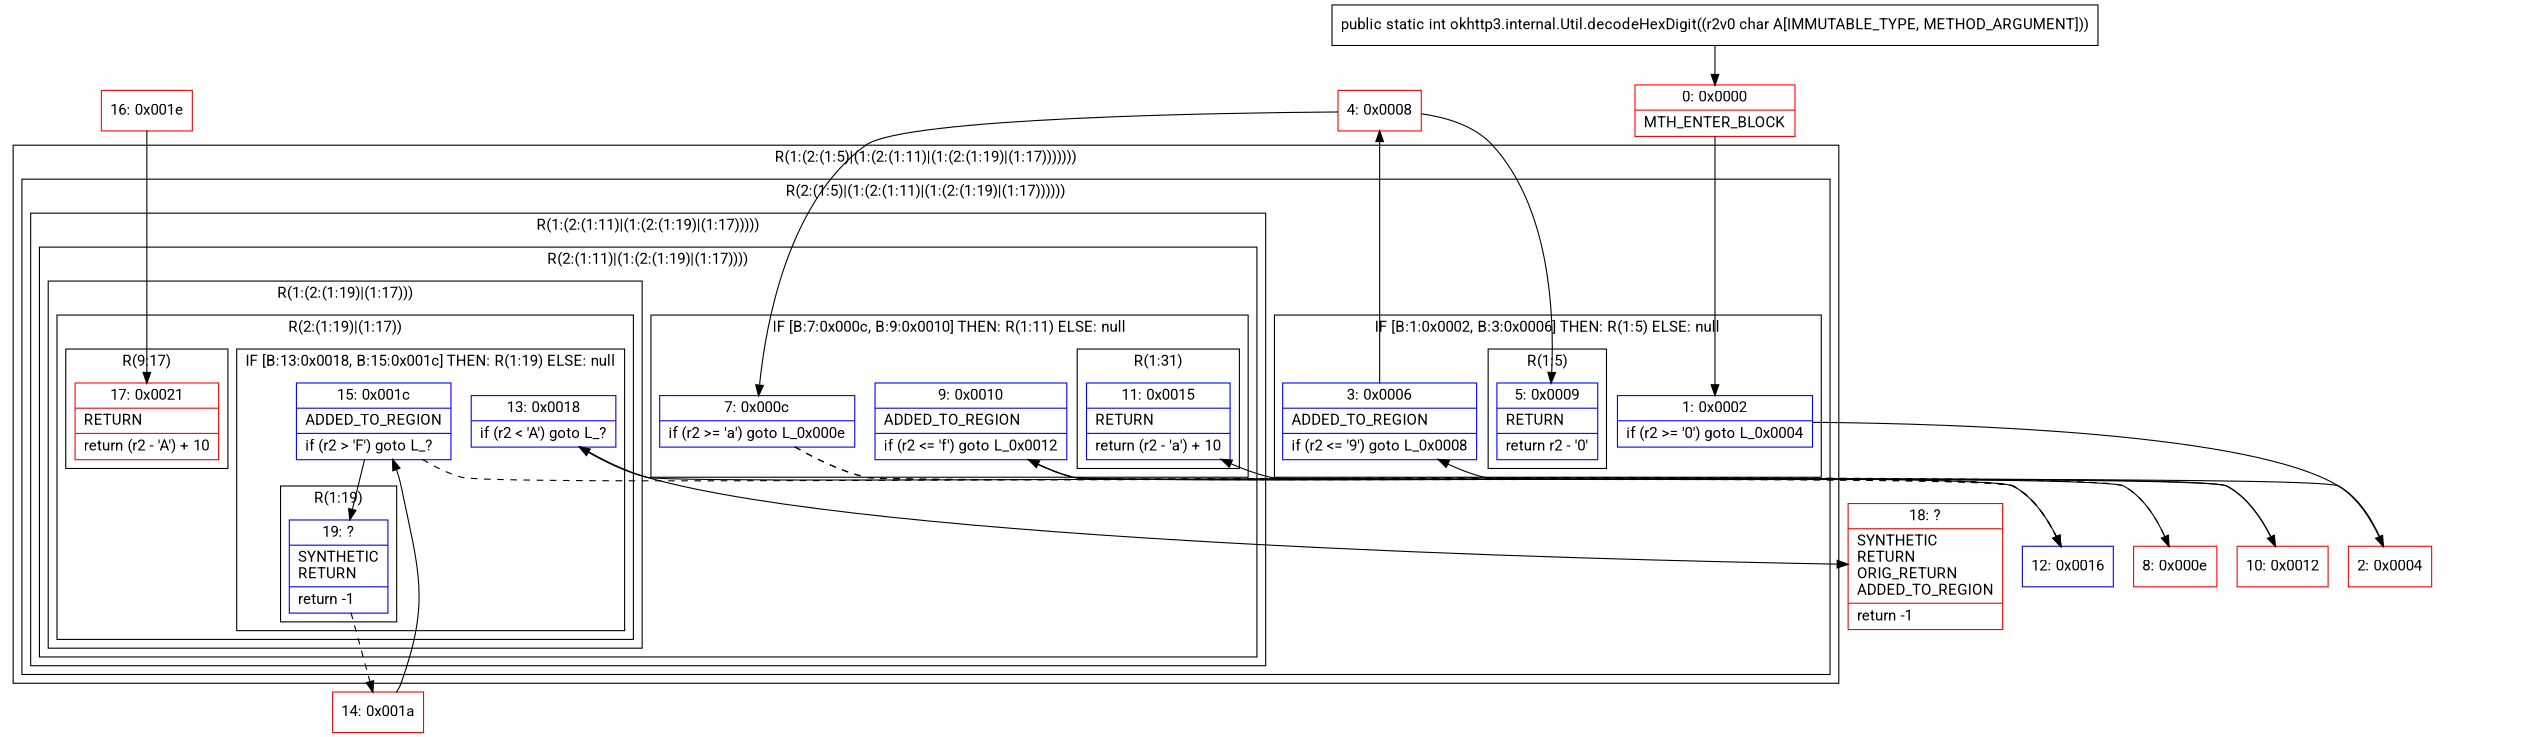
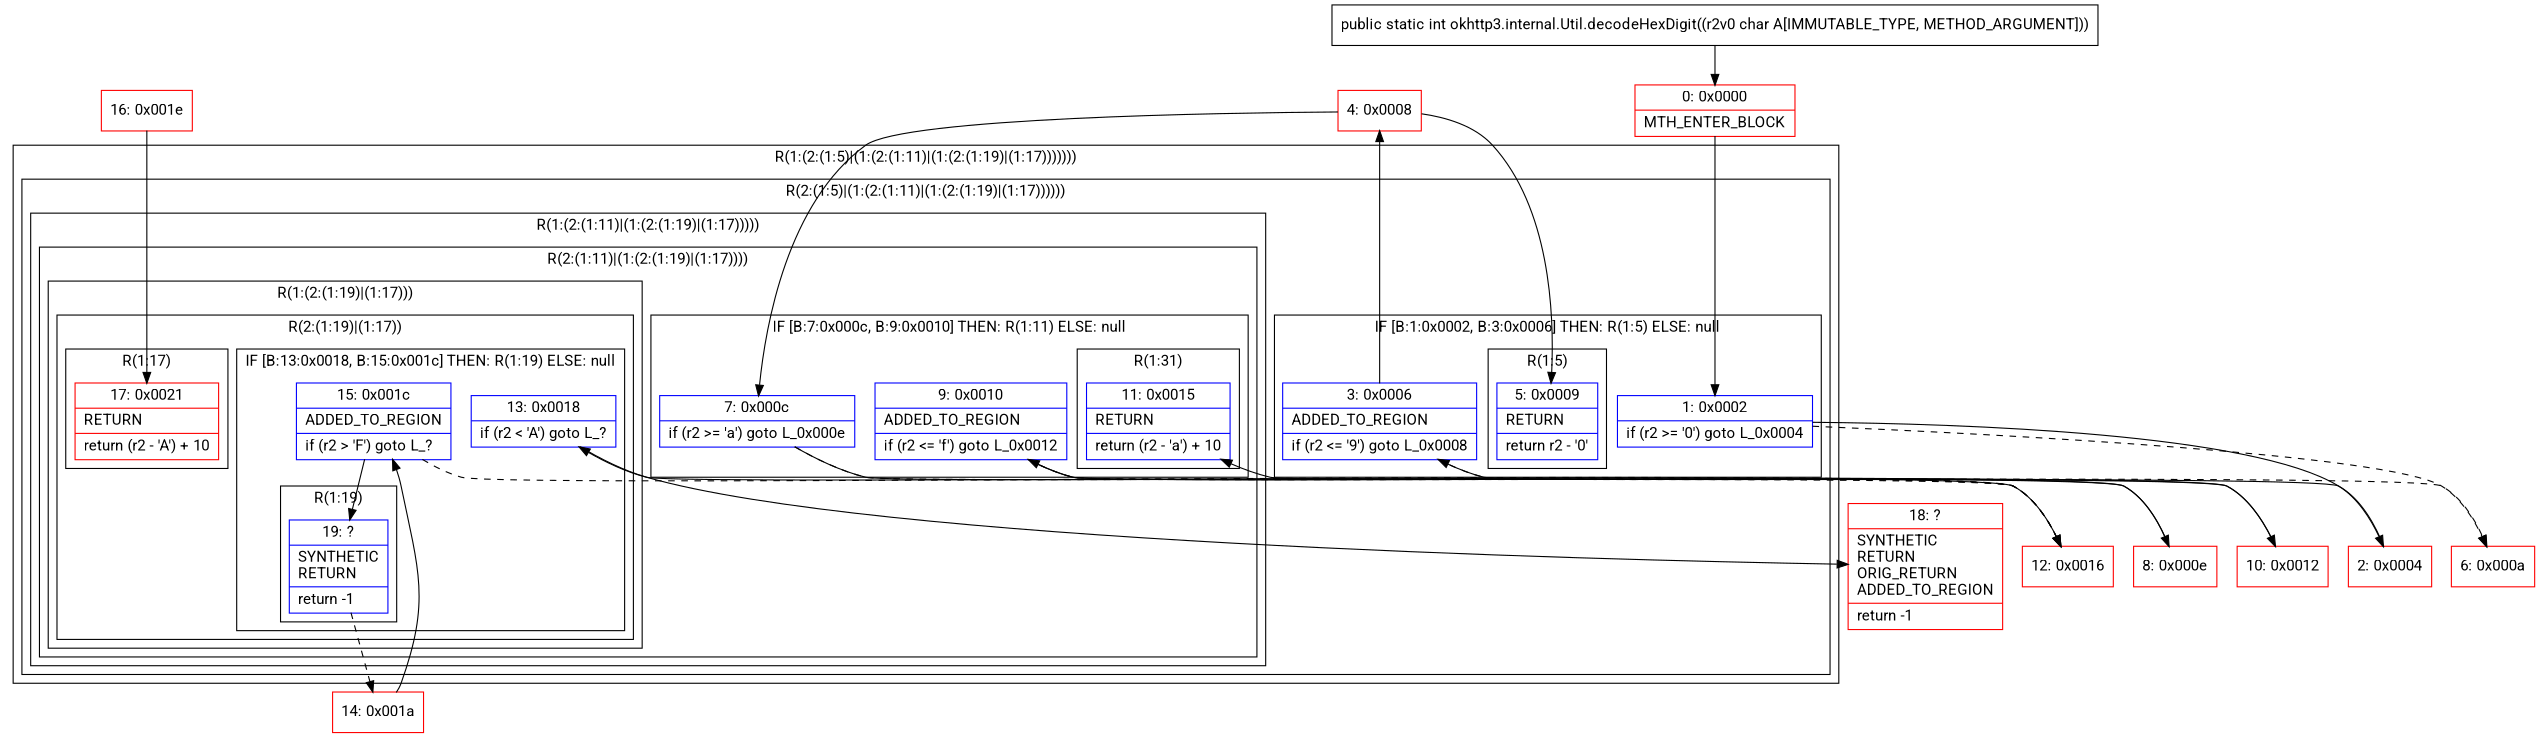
(147, 362) -> (147, 362)
(1489, 478) -> (1489, 478)
(2068, 567) -> (2068, 567)
none -> (2493, 567)
